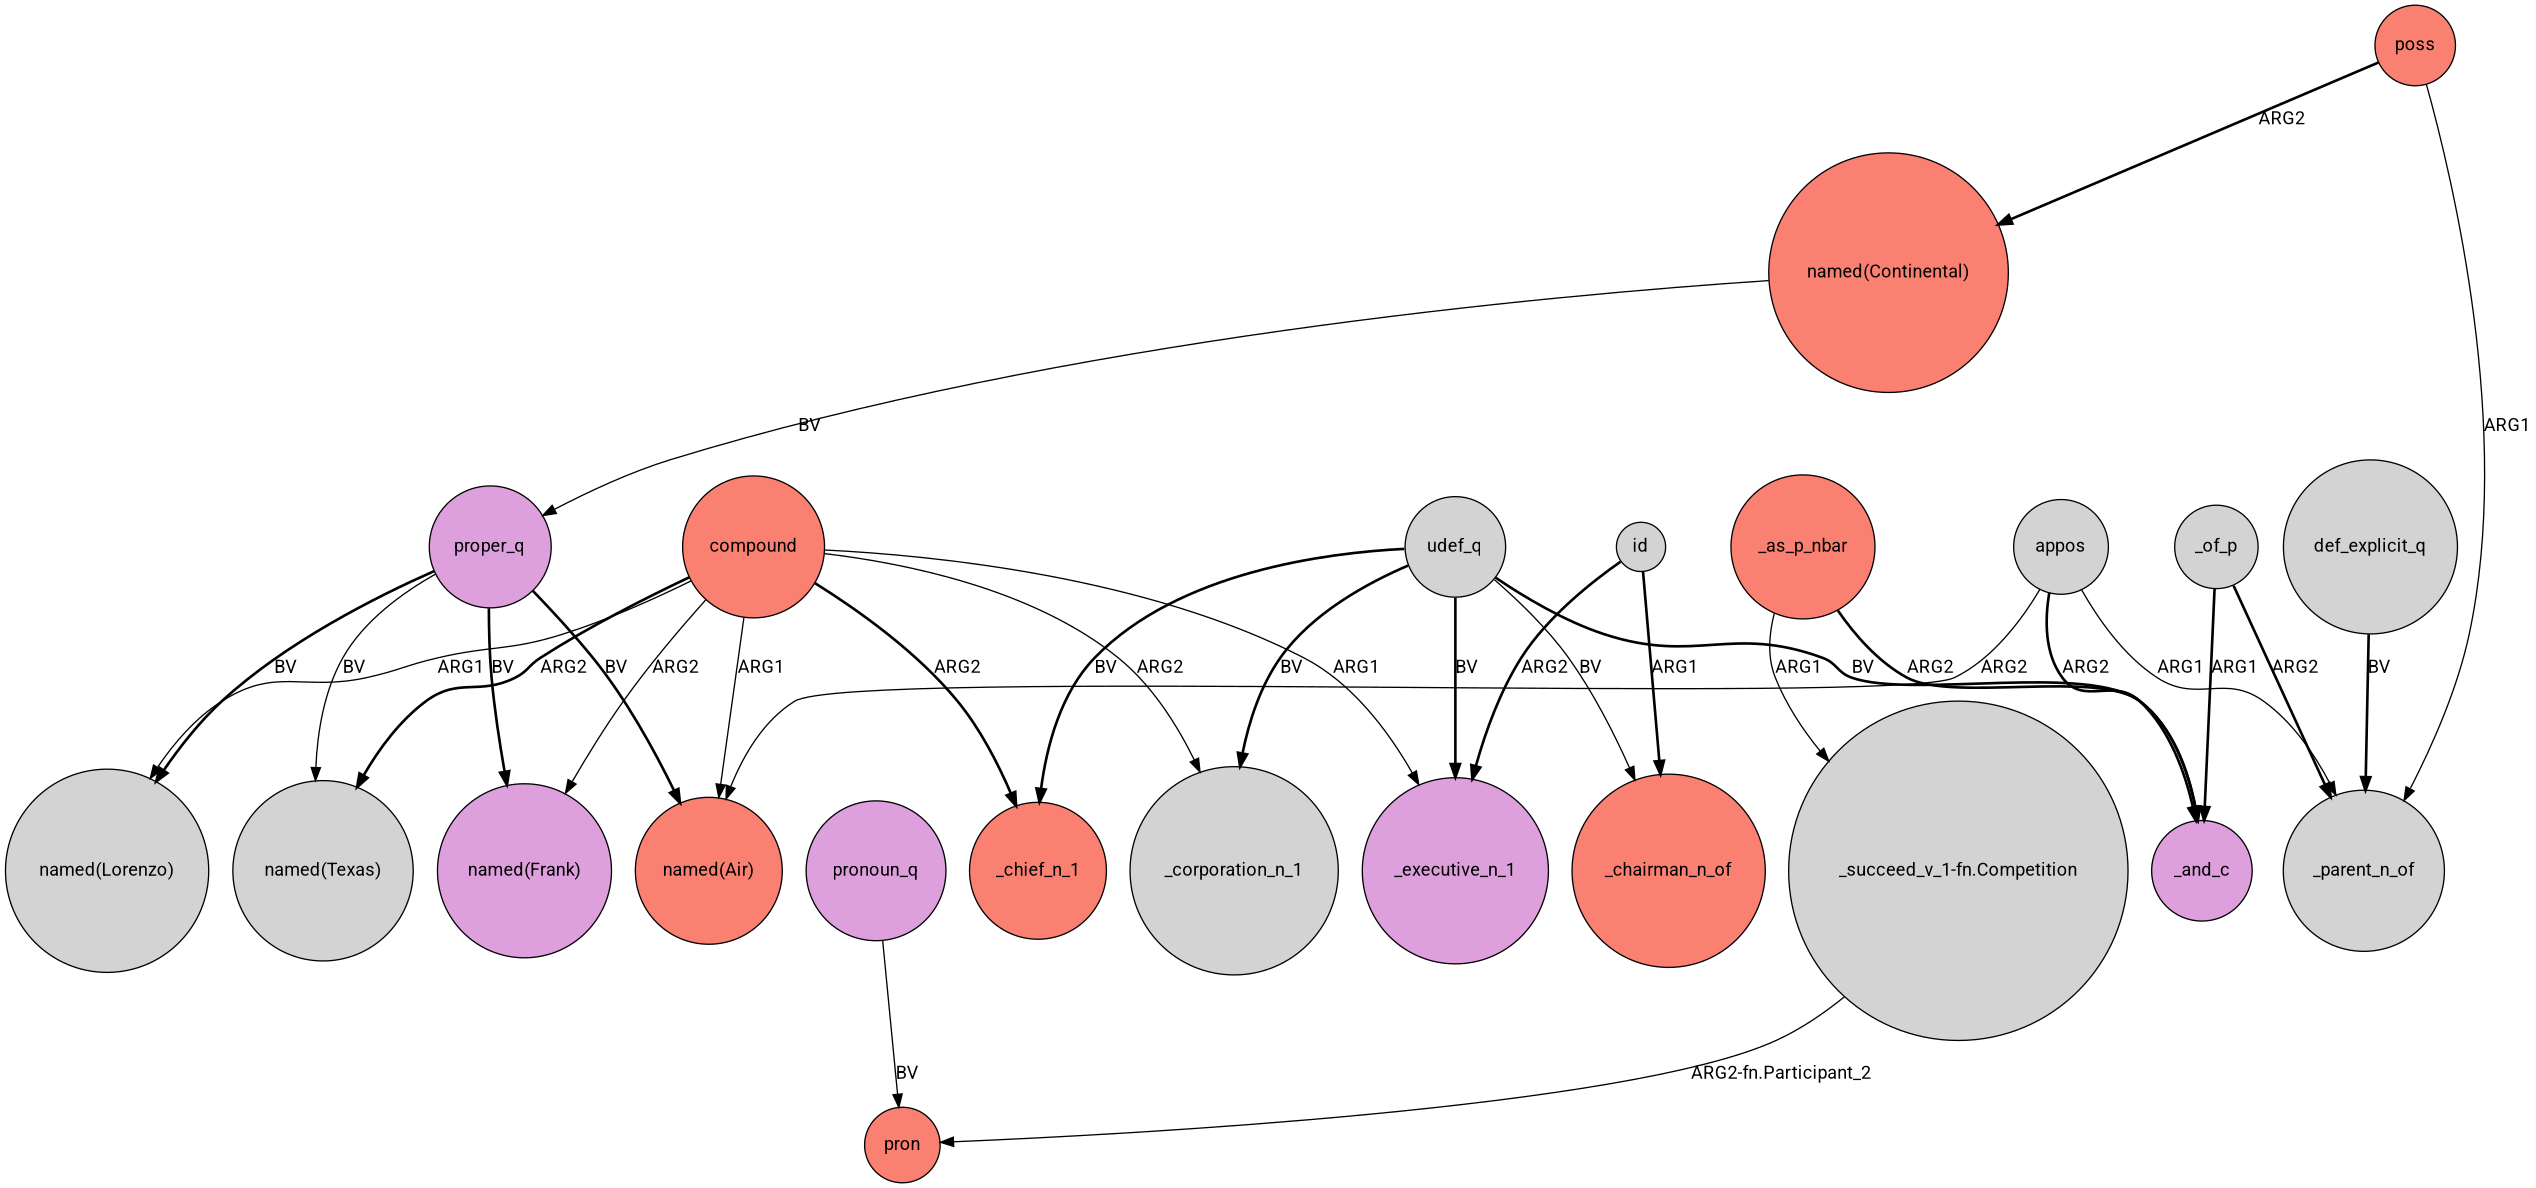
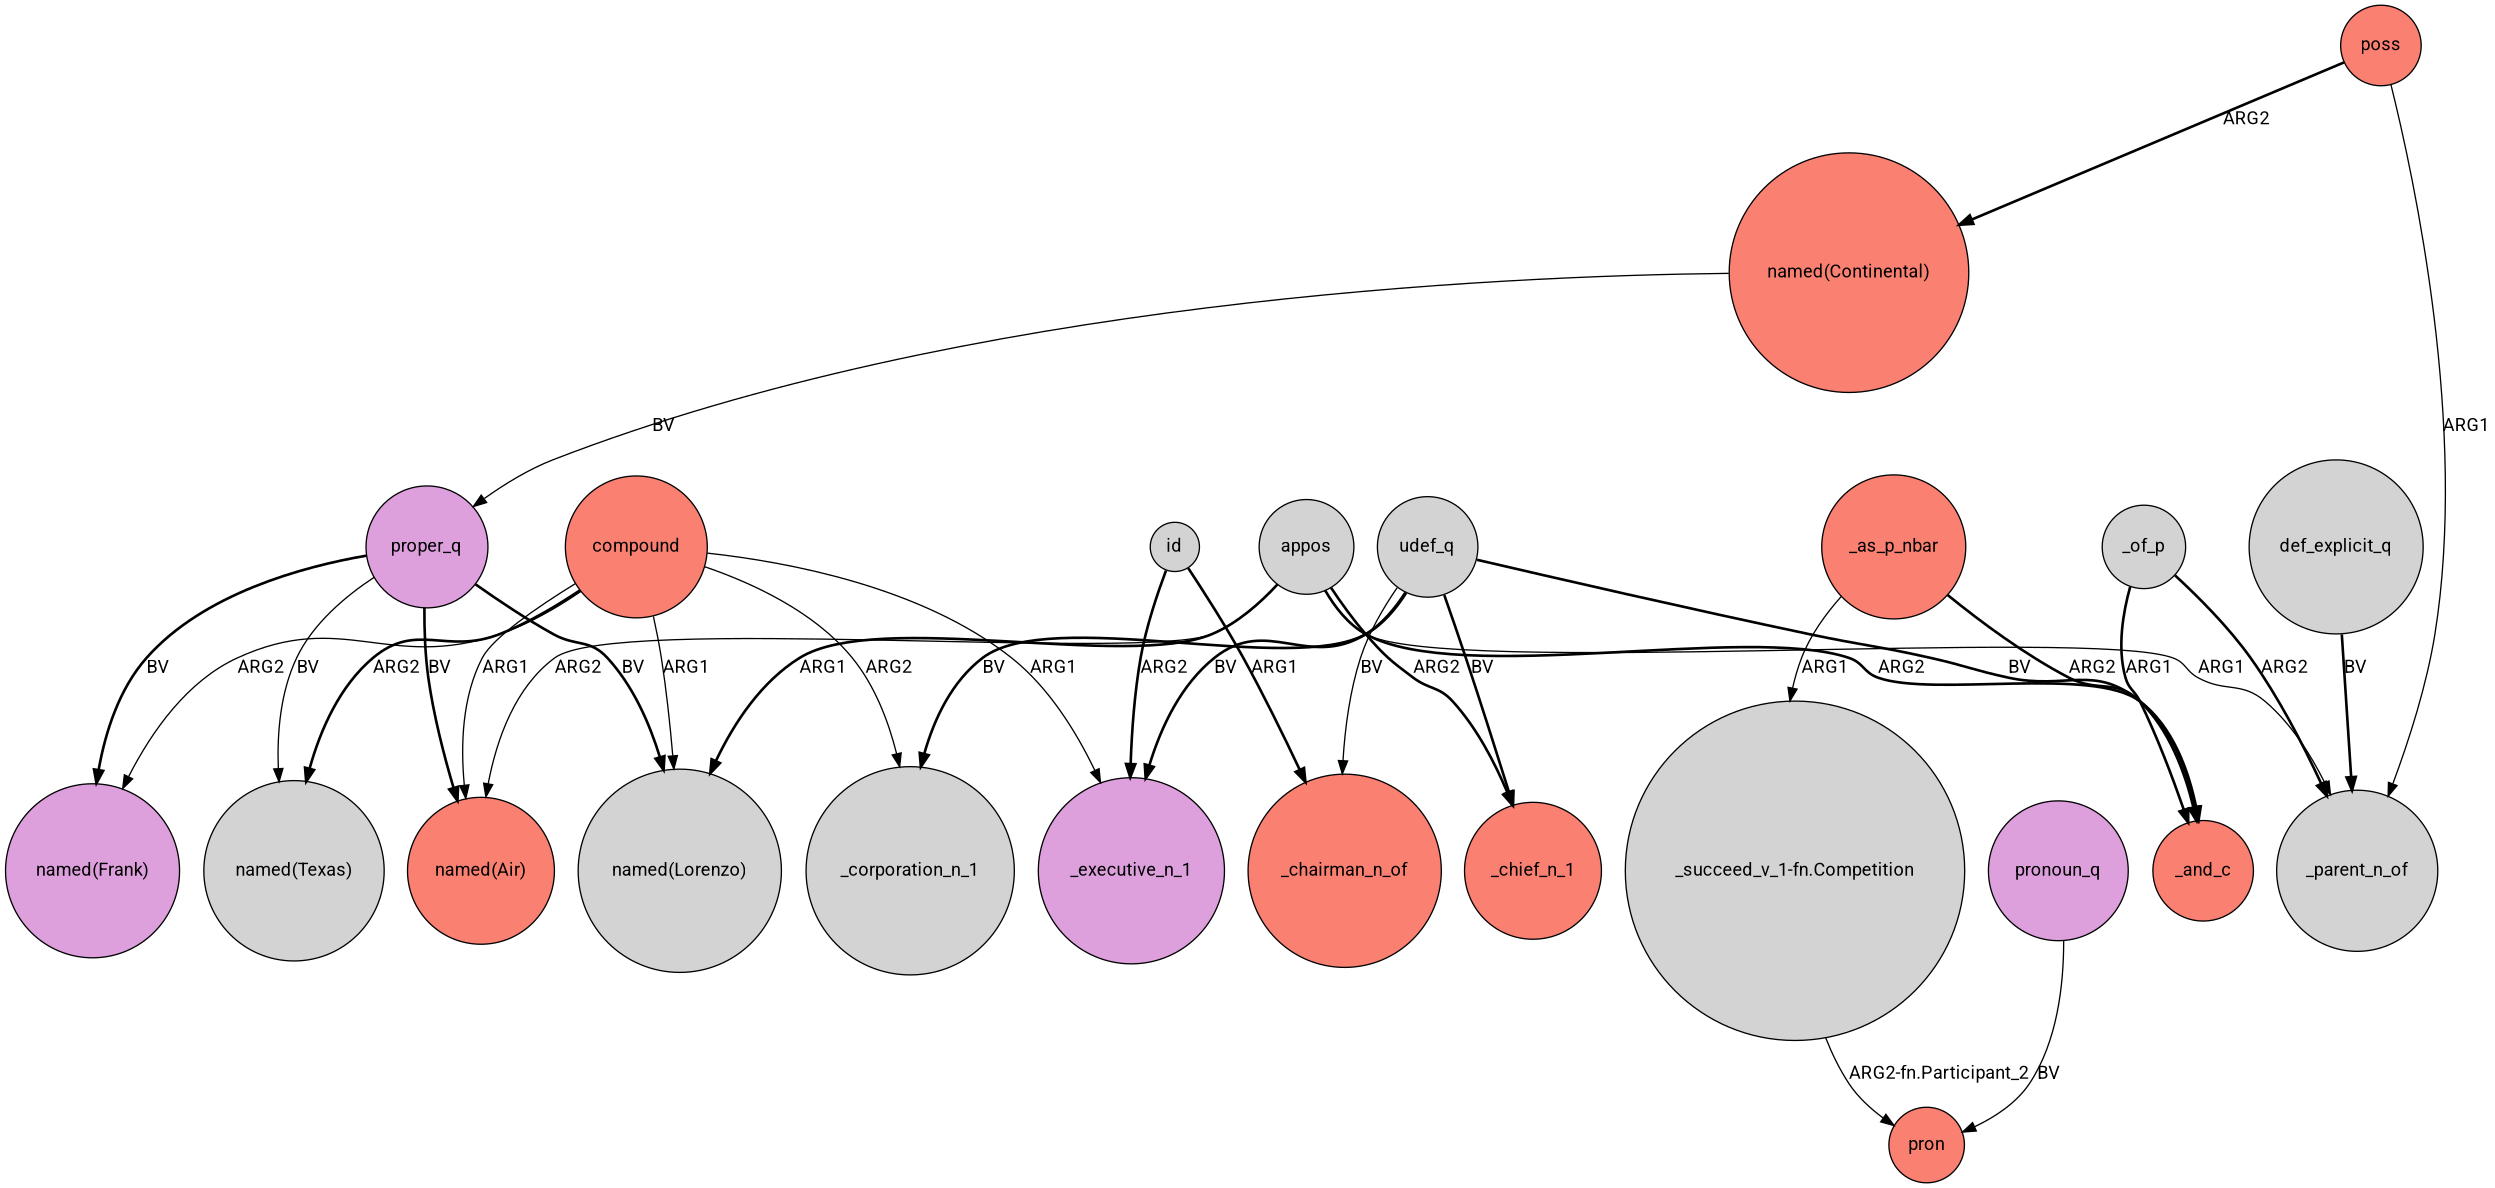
none -> (822, 650)
(931, 672) -> (1426, 685)
(2202, 871) -> (2203, 871)
